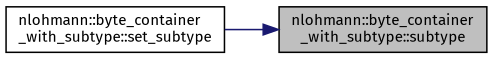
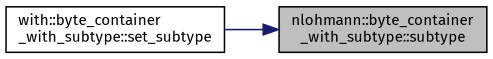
(115, 30) -> (115, 30)
